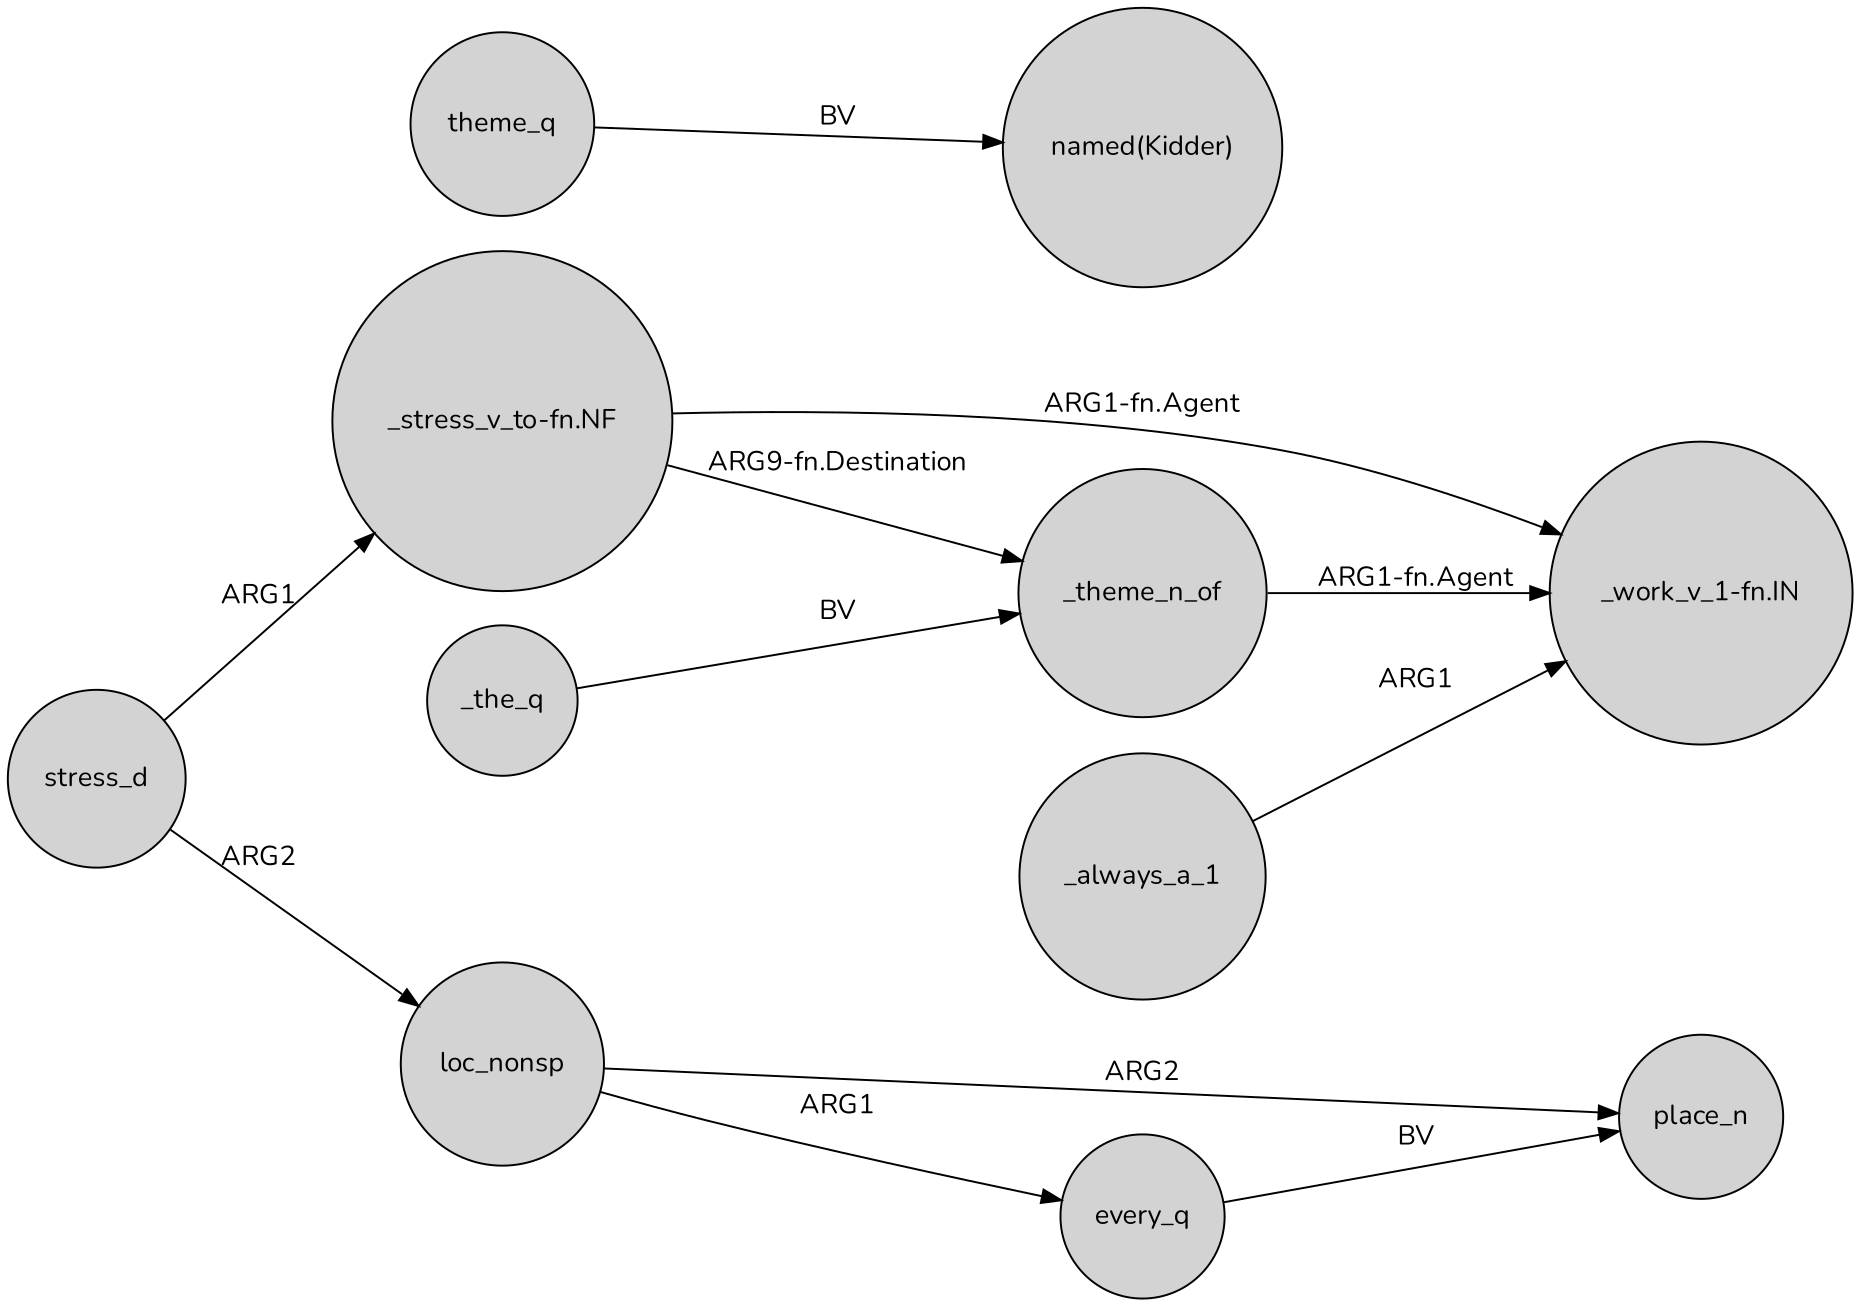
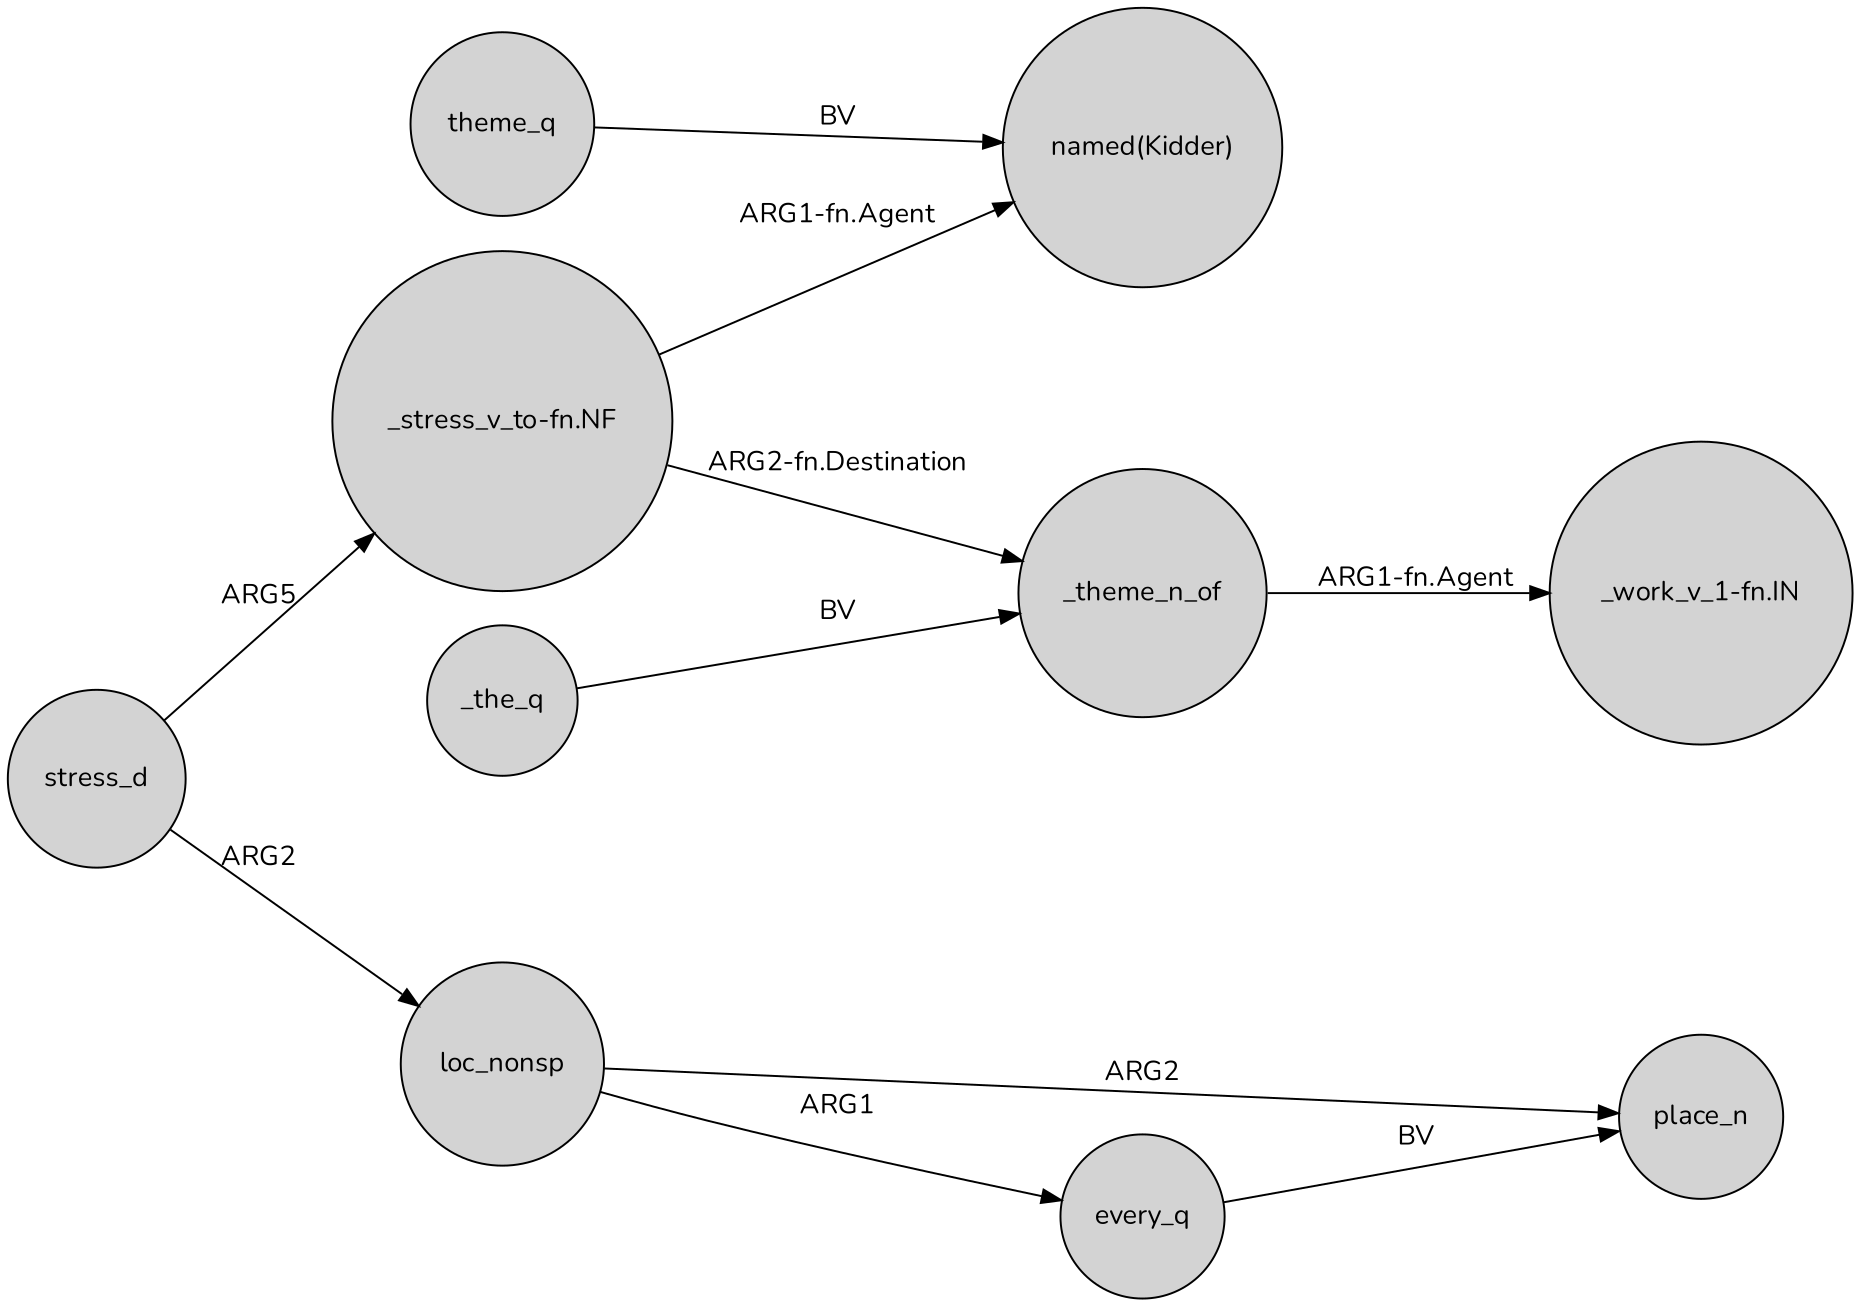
(1114, 427) -> (827, 282)
(838, 463) -> (838, 463)
(259, 596) -> (259, 596)
(1143, 876) -> none
